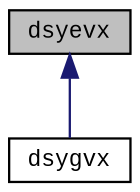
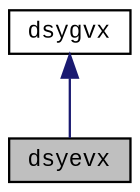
(70, 108) -> (70, 108)
